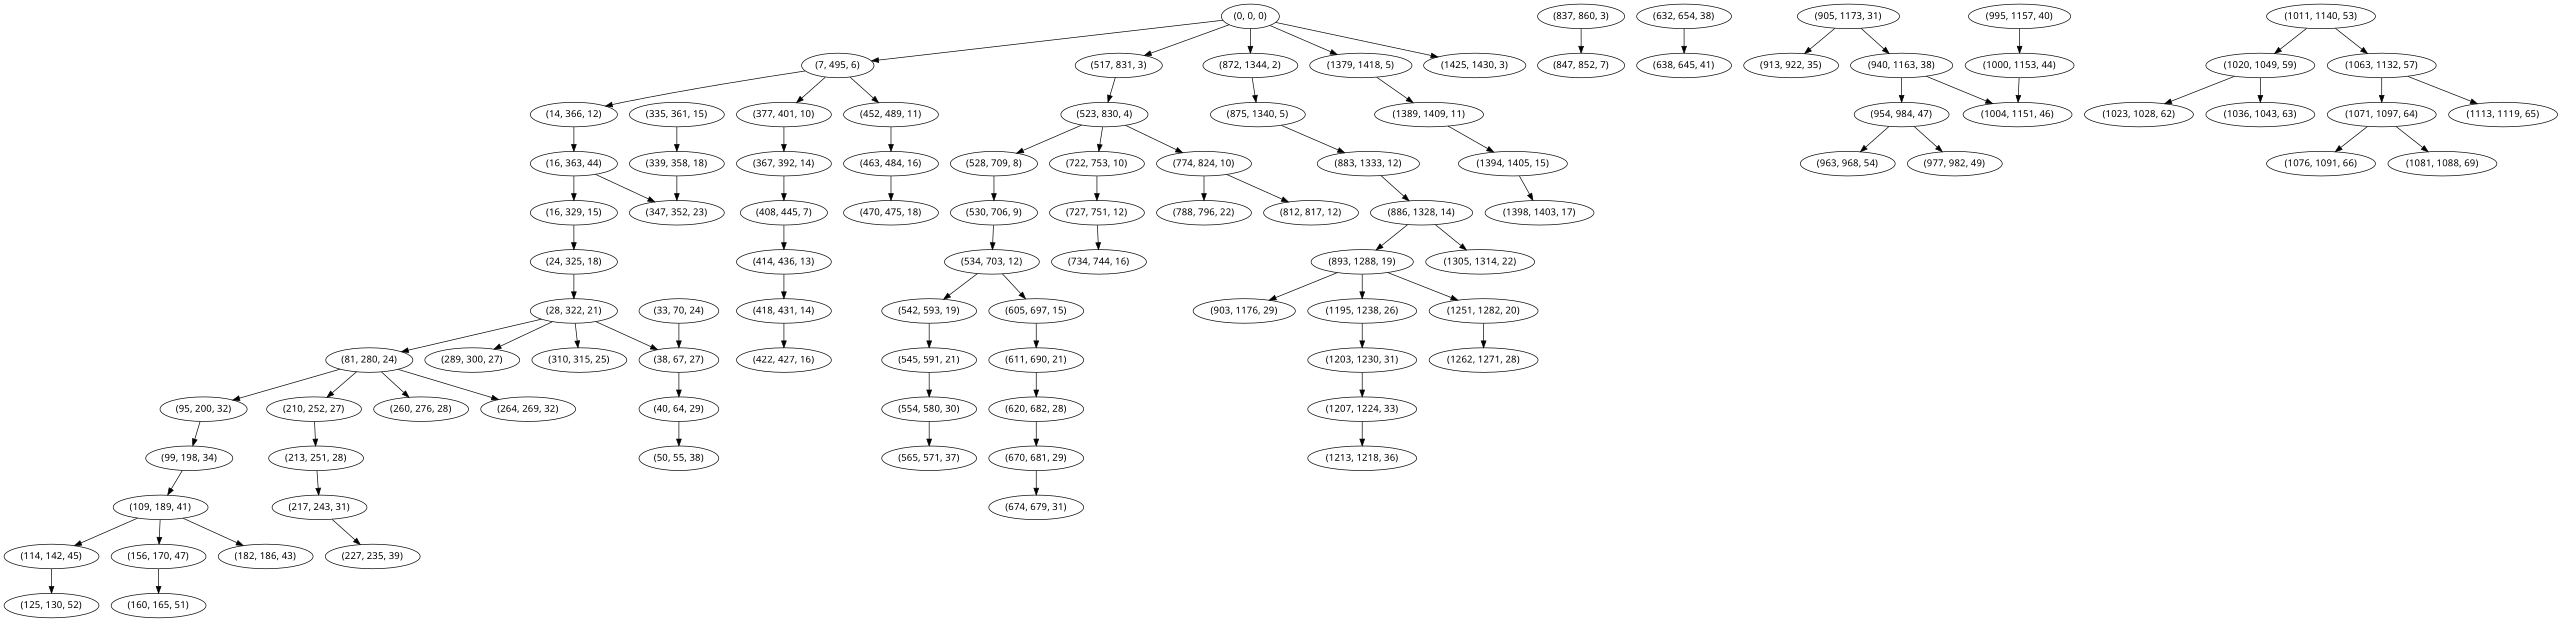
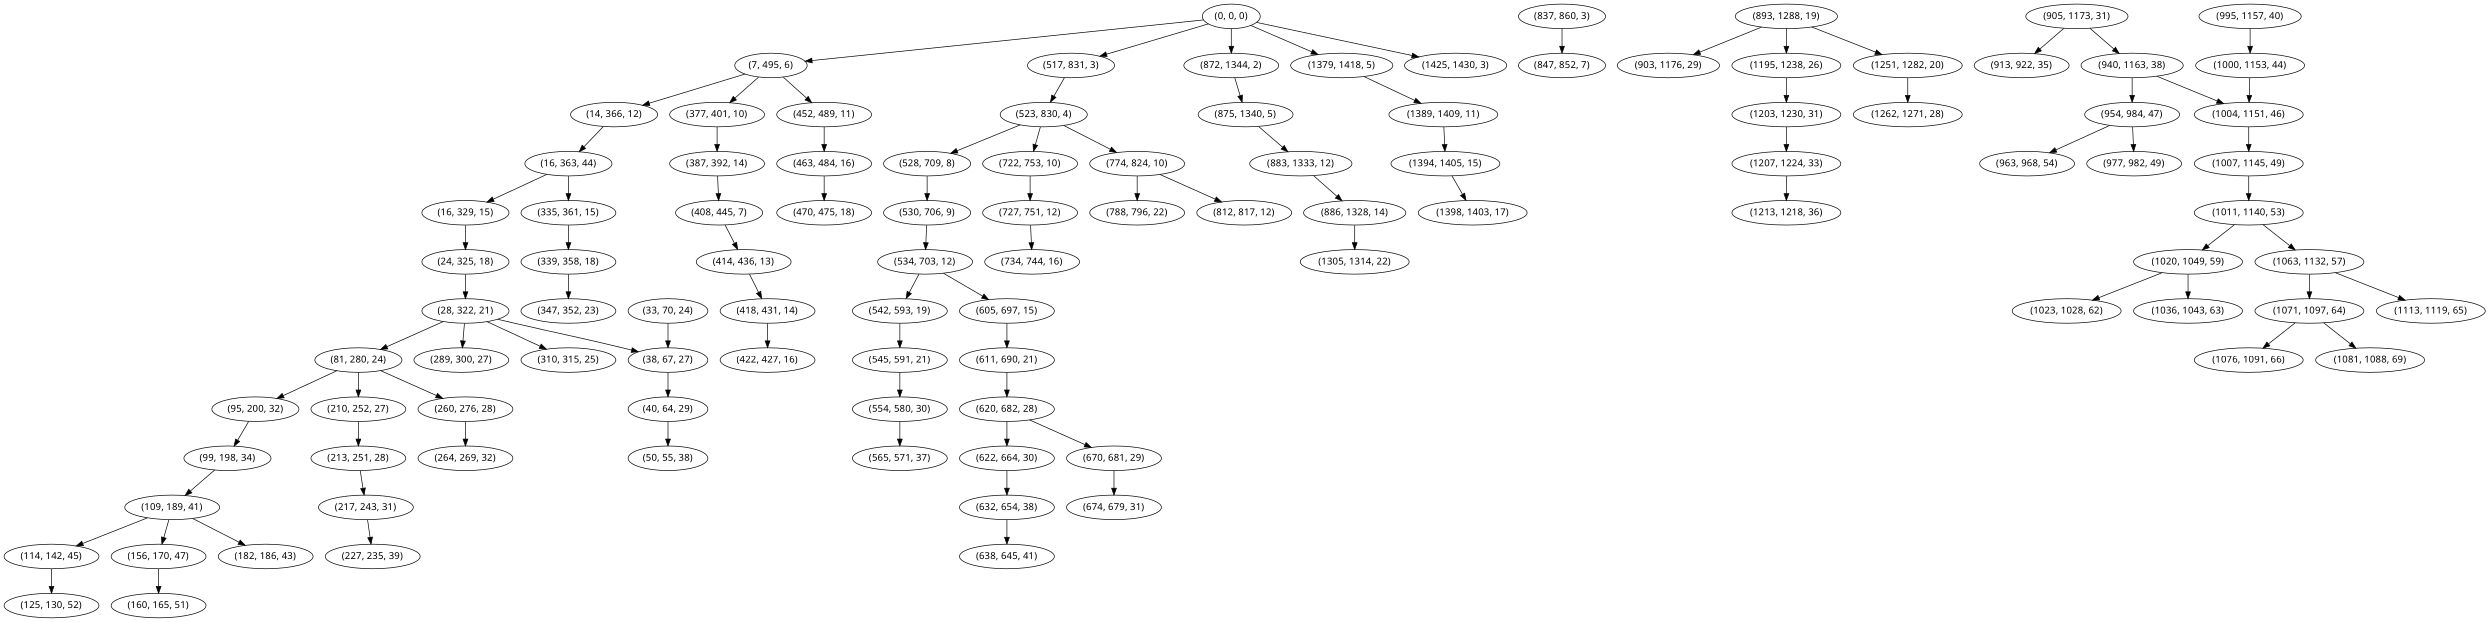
(784, 164) -> (717, 164)
none -> (2249, 164)
(622, 187) -> (568, 185)
(1394, 235) -> none
(445, 383) -> (465, 430)
none -> (1007, 458)
